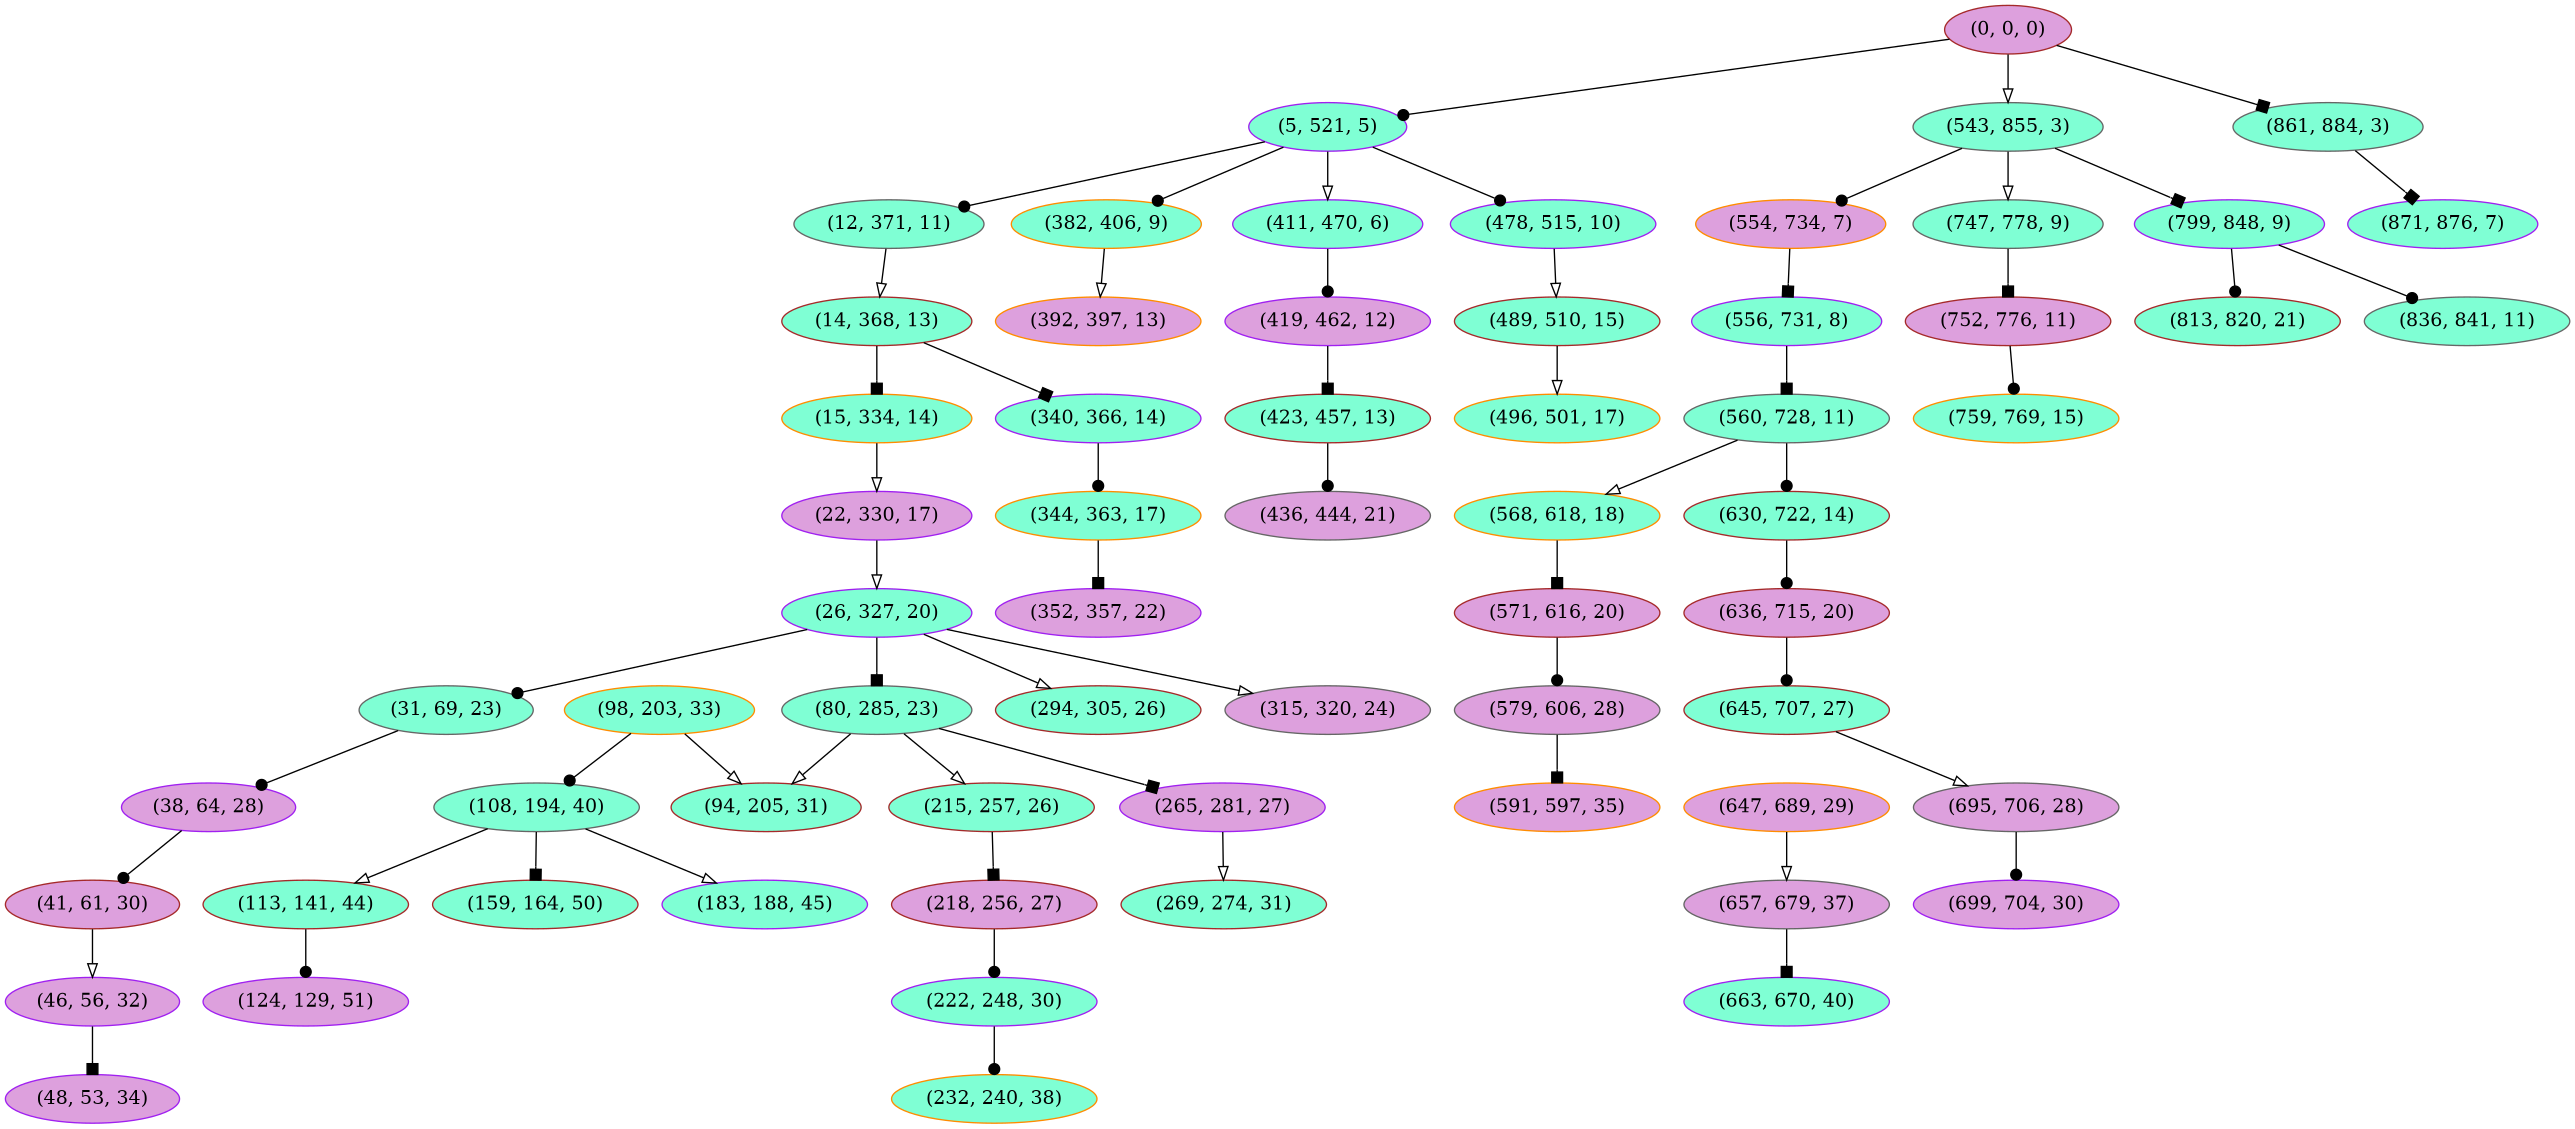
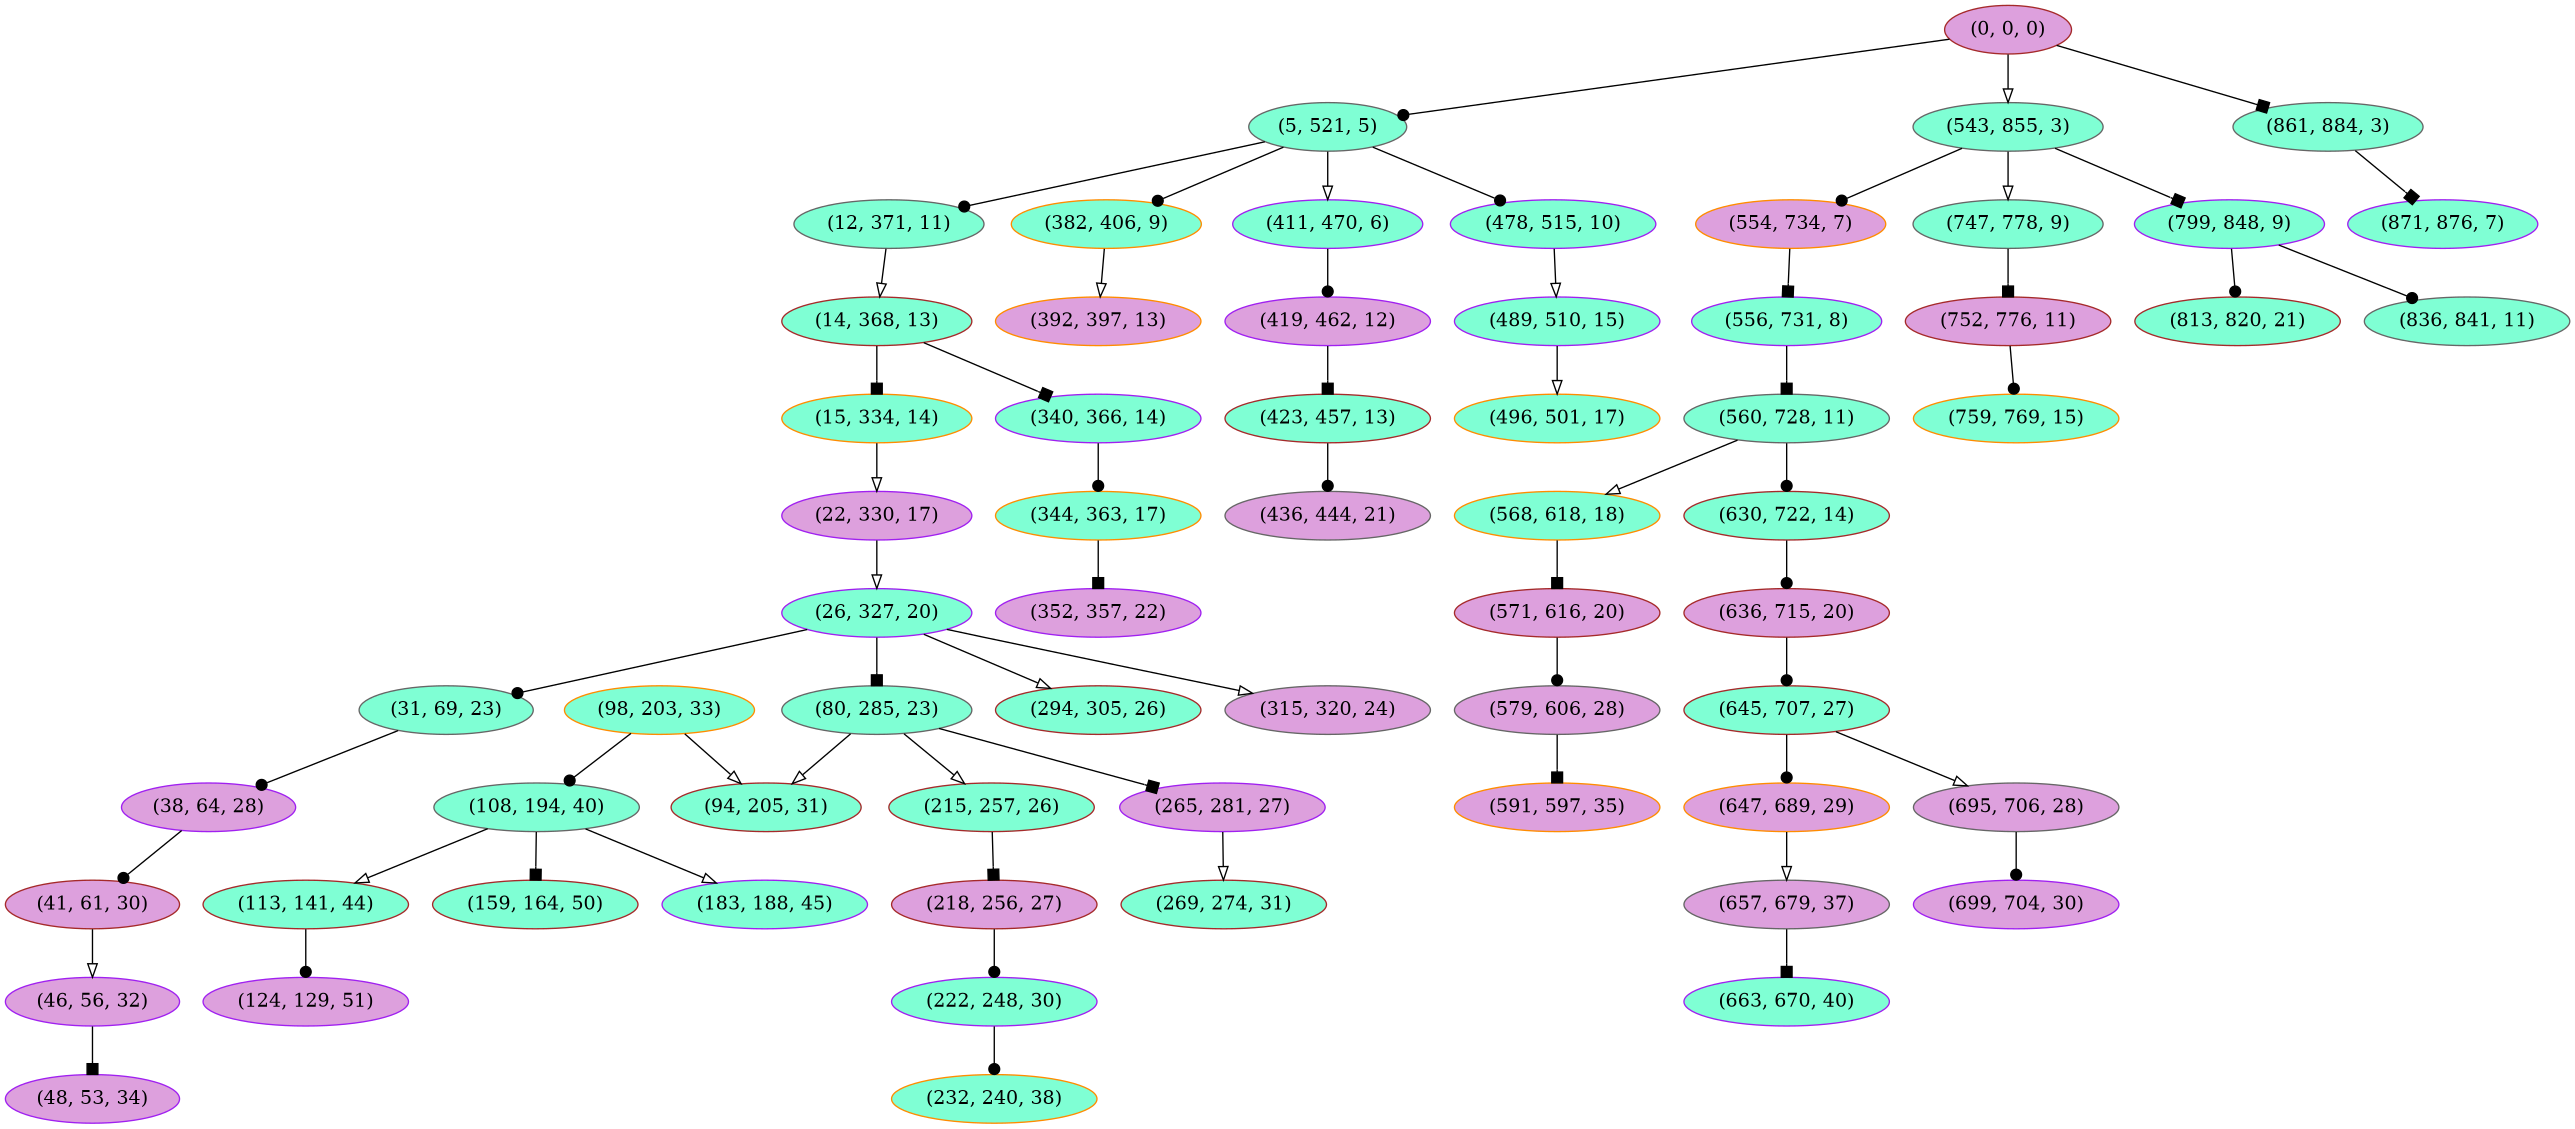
(1328, 127) -> (1328, 127)
(1557, 321) -> (1557, 321)
none -> (1787, 753)
